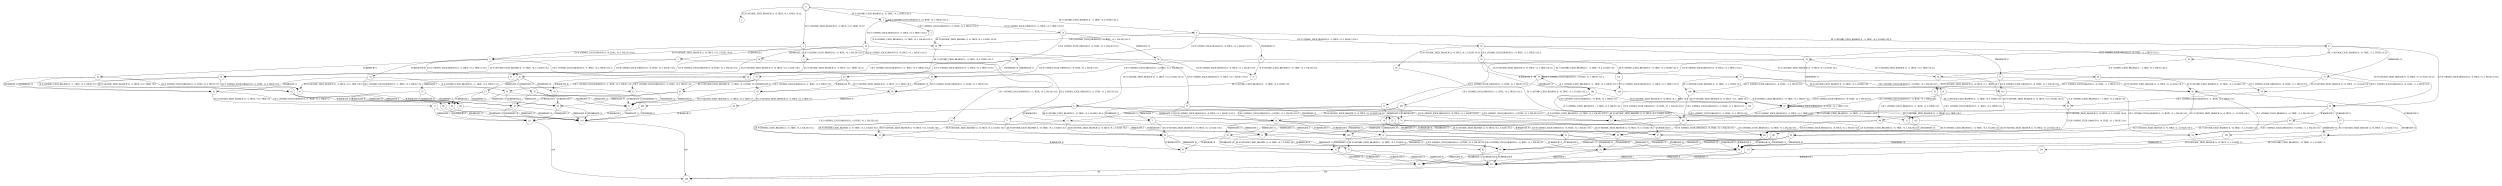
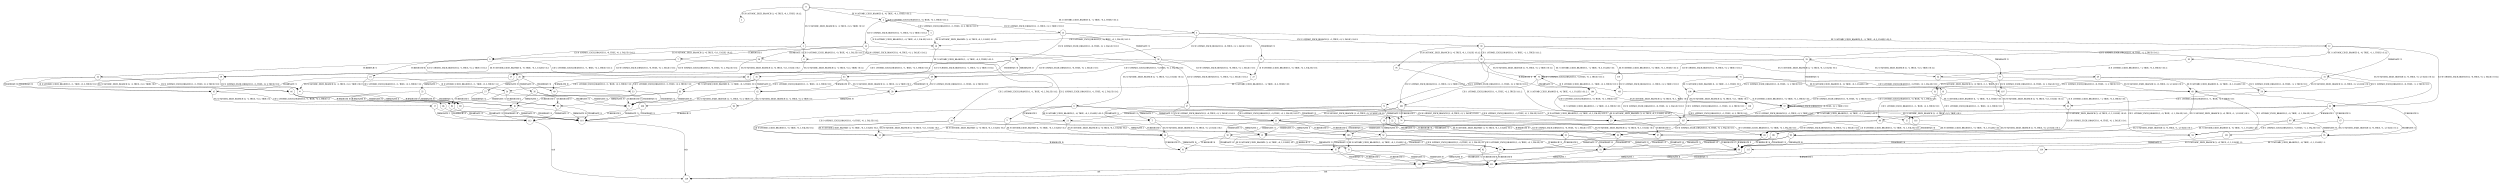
none -> (1430, 67)
